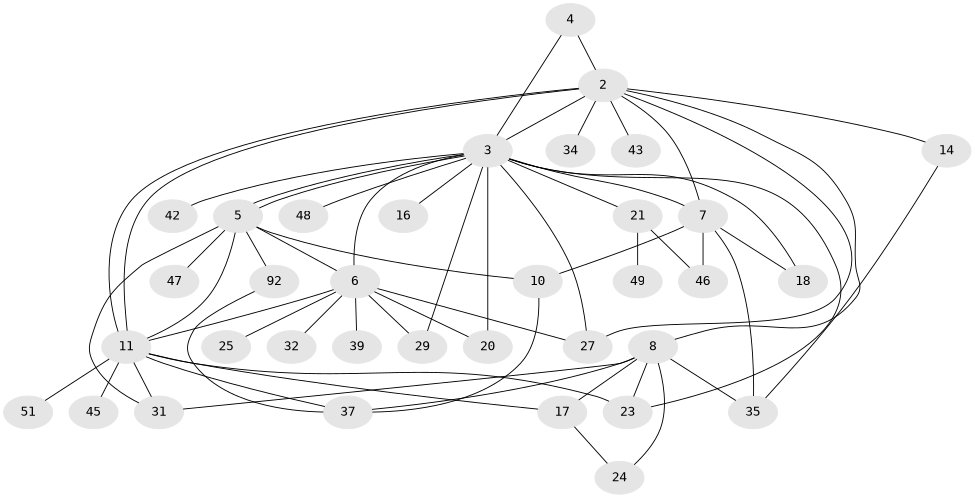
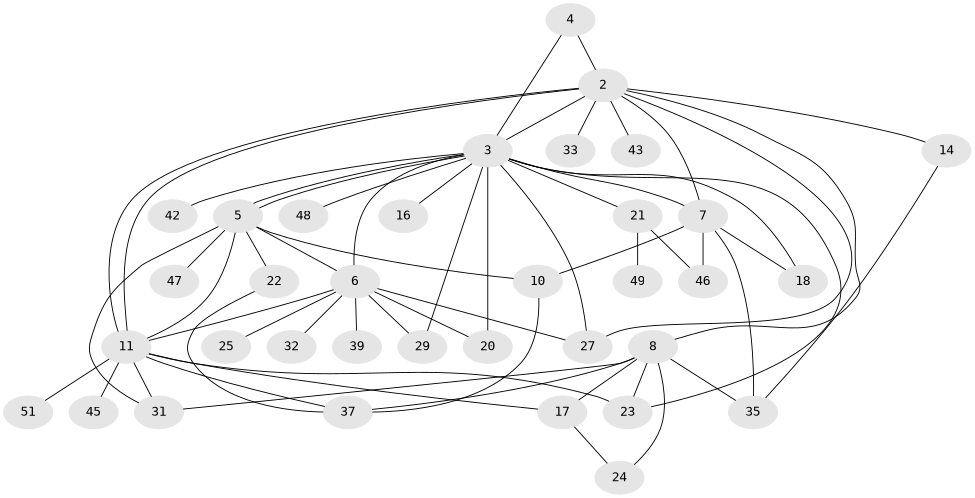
(570, 151) -> (570, 151)
(274, 282) -> (274, 282)
